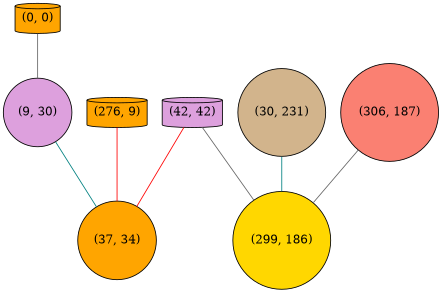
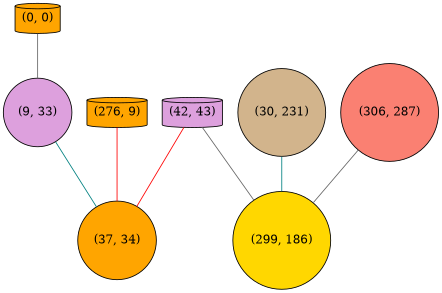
(38, 112) -> (38, 112)
(192, 112) -> (192, 112)
(390, 112) -> (390, 112)
